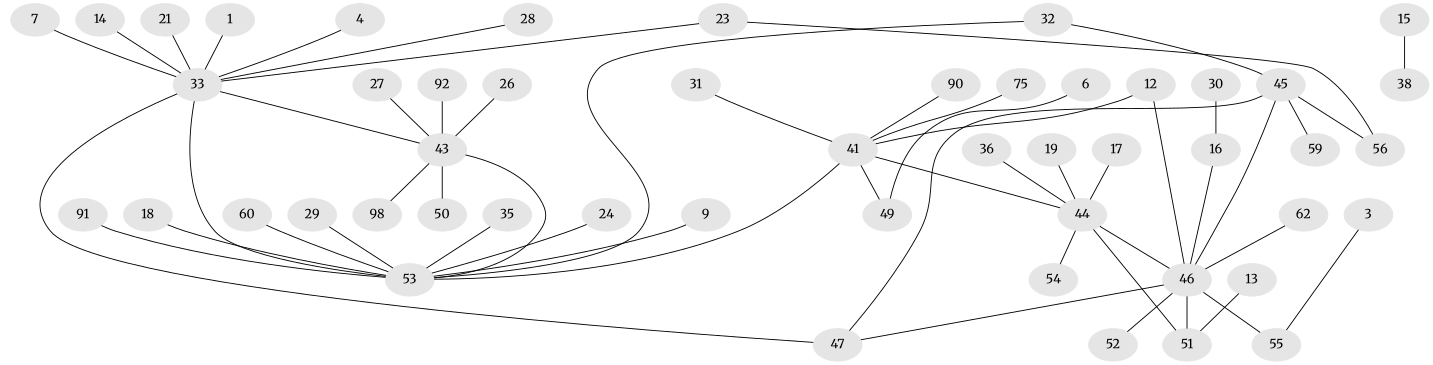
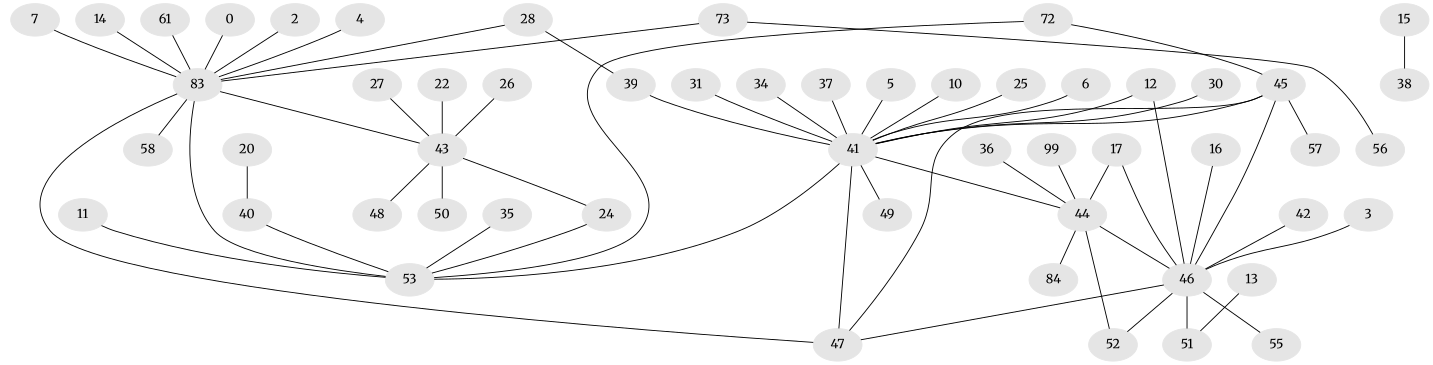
(165, 20) -> (165, 20)
(230, 20) -> (230, 20)
none -> (295, 20)
(723, 20) -> (723, 20)
(1048, 20) -> (1048, 20)
(198, 85) -> (198, 85)
(442, 85) -> (442, 85)
none -> (631, 85)
none -> (761, 85)
none -> (826, 85)
none -> (891, 85)
(956, 85) -> (956, 85)
(1021, 85) -> (1021, 85)
(979, 111) -> (970, 118)
(1216, 117) -> (1111, 117)
(1331, 117) -> (1119, 123)
none -> (148, 150)
none -> (247, 150)
(1052, 150) -> (1052, 150)
(1315, 150) -> (1315, 150)
(83, 215) -> (83, 215)
(148, 215) -> none
(247, 215) -> (247, 215)
(312, 215) -> none
(377, 215) -> (377, 215)
(706, 215) -> none
(1304, 215) -> (1304, 215)
none -> (1146, 217)
(541, 229) -> (525, 181)
none -> (845, 247)
(1053, 280) -> (1053, 280)
(1135, 280) -> (1098, 280)
(1322, 280) -> (1278, 247)
